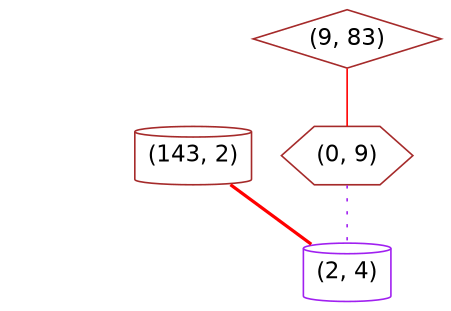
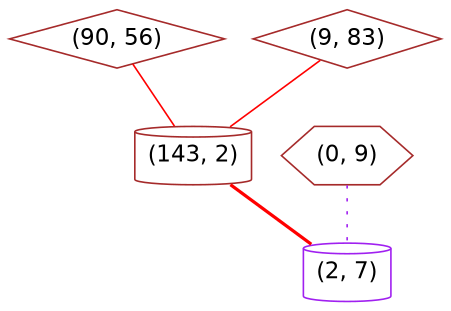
none -> (117, 39)
(347, 97) -> (275, 94)
(347, 272) -> (347, 272)
